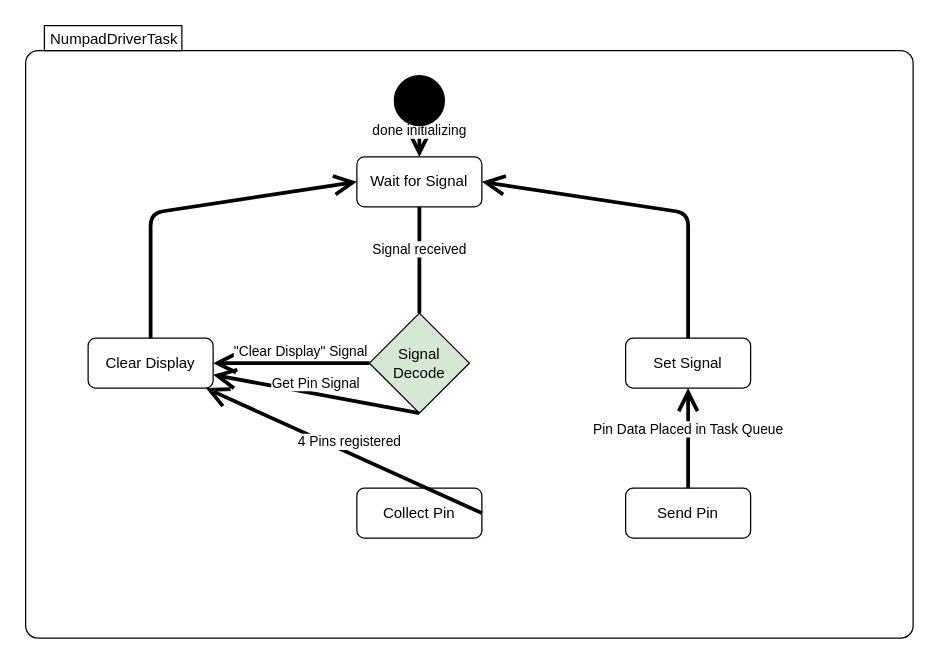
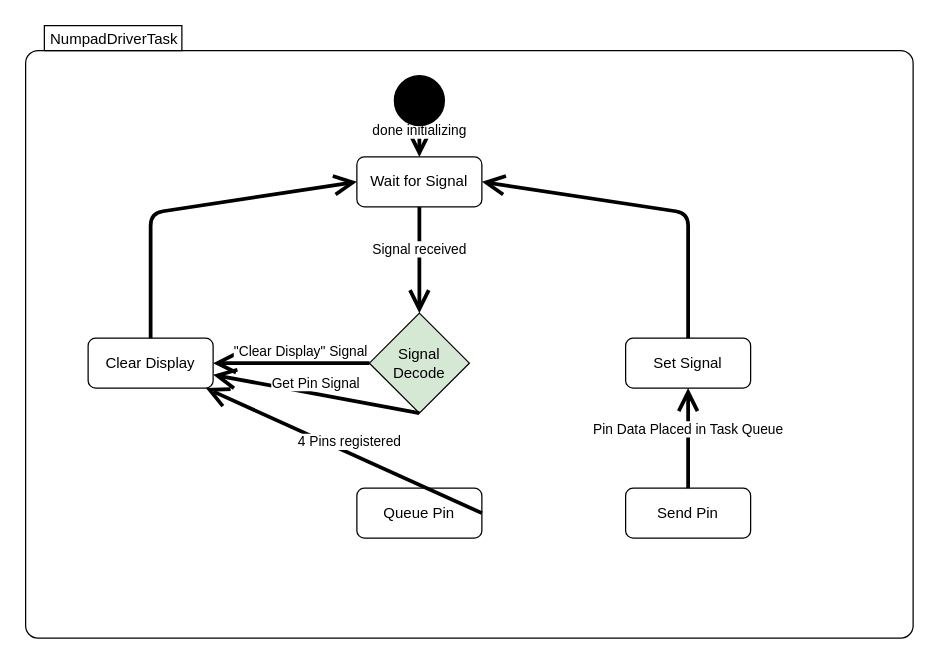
(419, 306) -> (419, 301)
(419, 513) -> (419, 513)
